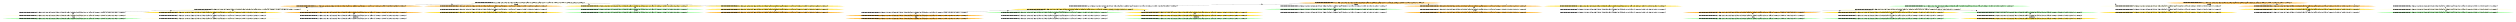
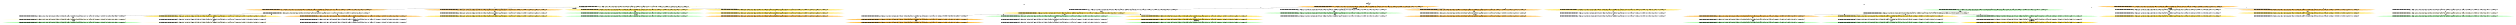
none -> (1368, 3)
